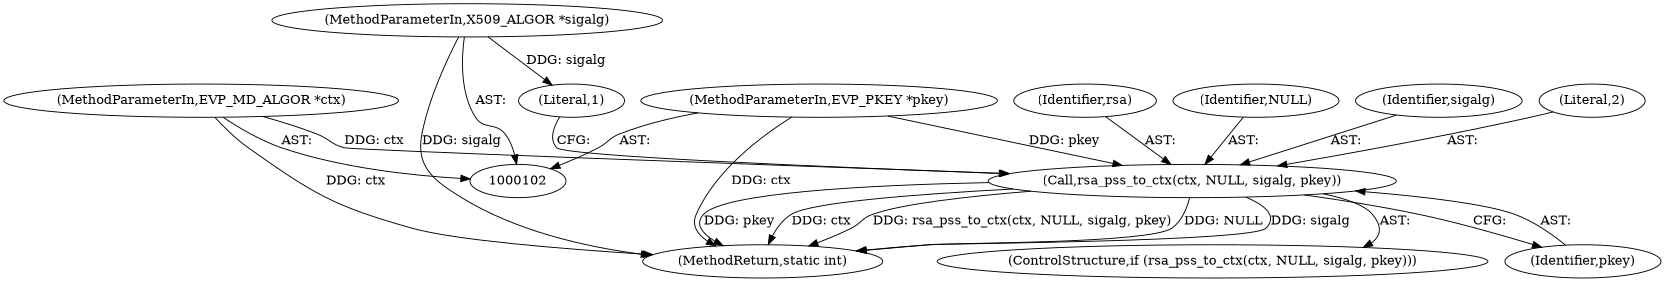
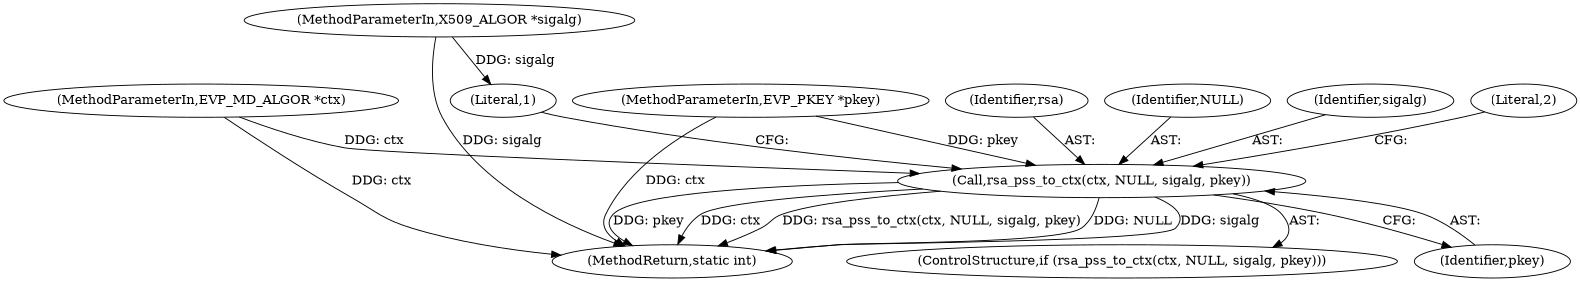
(1465, 141) -> (1393, 141)
(518, 181) -> none
